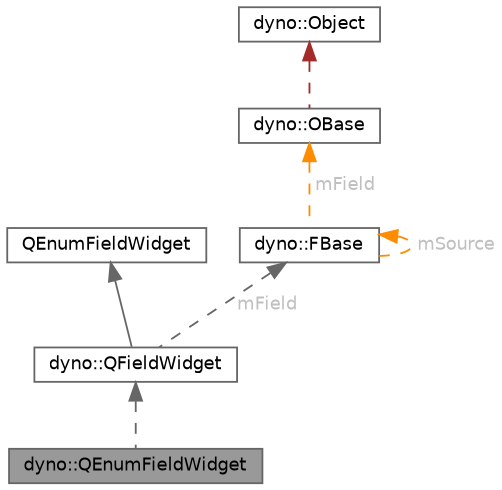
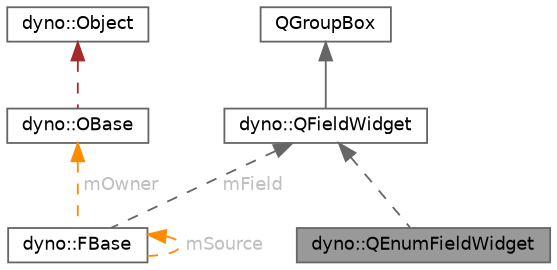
(343, 185) -> (119, 185)
(107, 245) -> (326, 24)
(215, 310) -> (194, 189)
